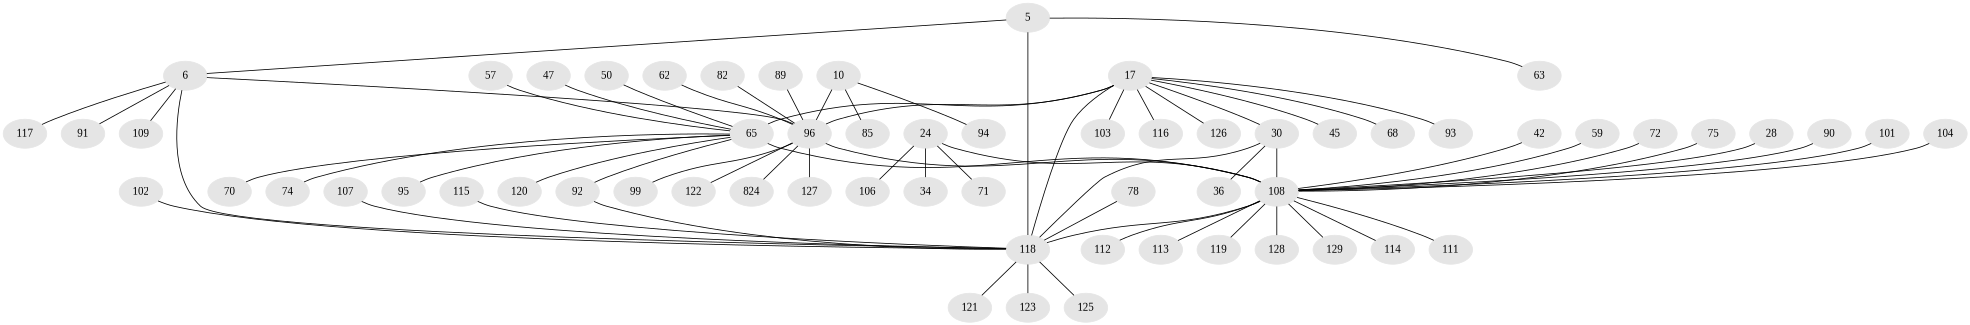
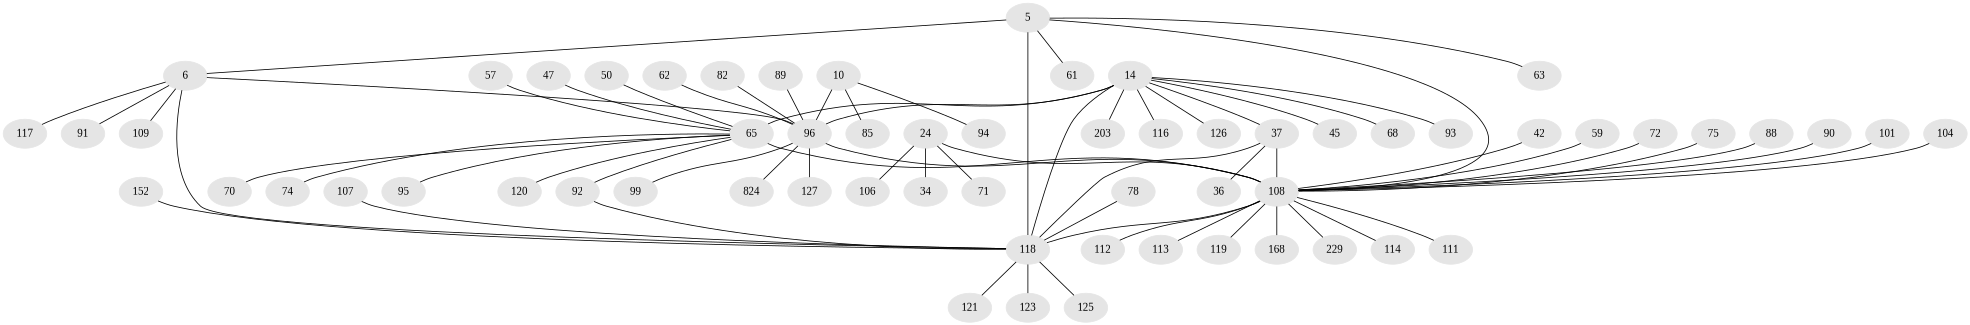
none -> (1383, 71)
none -> (1072, 76)
(1130, 76) -> (1130, 76)
(1103, 134) -> (1103, 134)
(1277, 134) -> (1277, 134)
(1771, 134) -> (1771, 134)
(141, 192) -> (141, 192)
(462, 192) -> none
(694, 192) -> none
(1277, 250) -> (1277, 250)
(1335, 250) -> (1335, 250)
